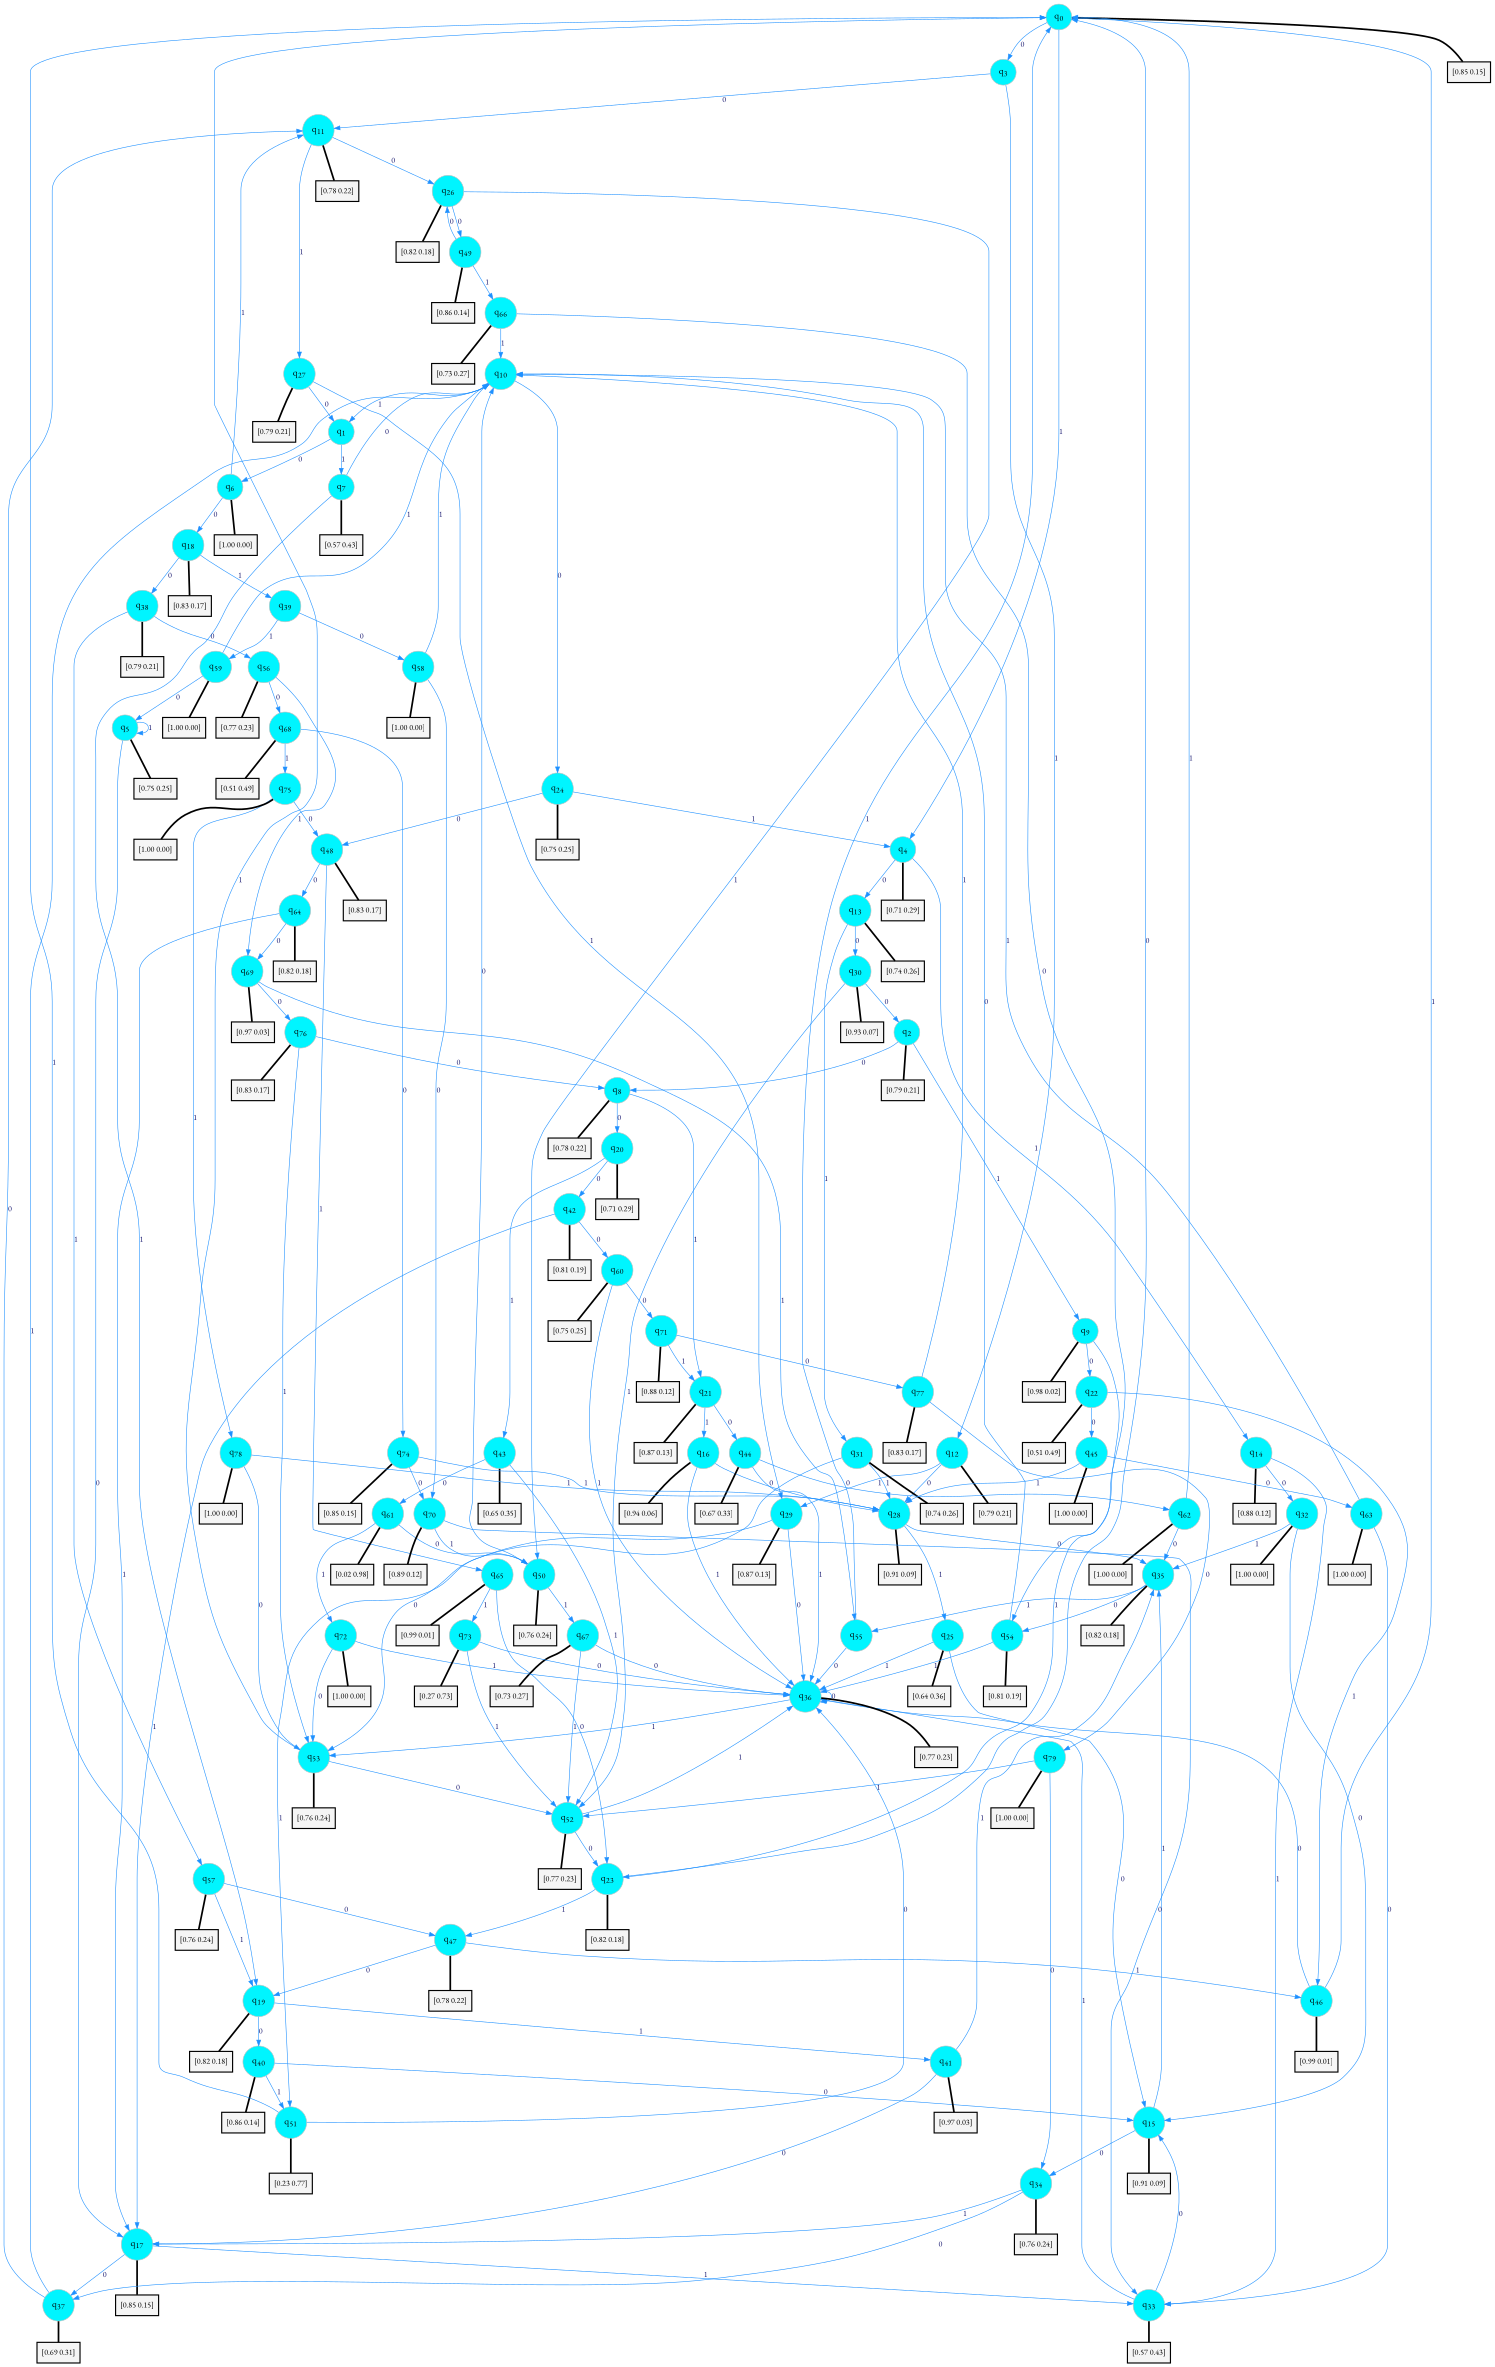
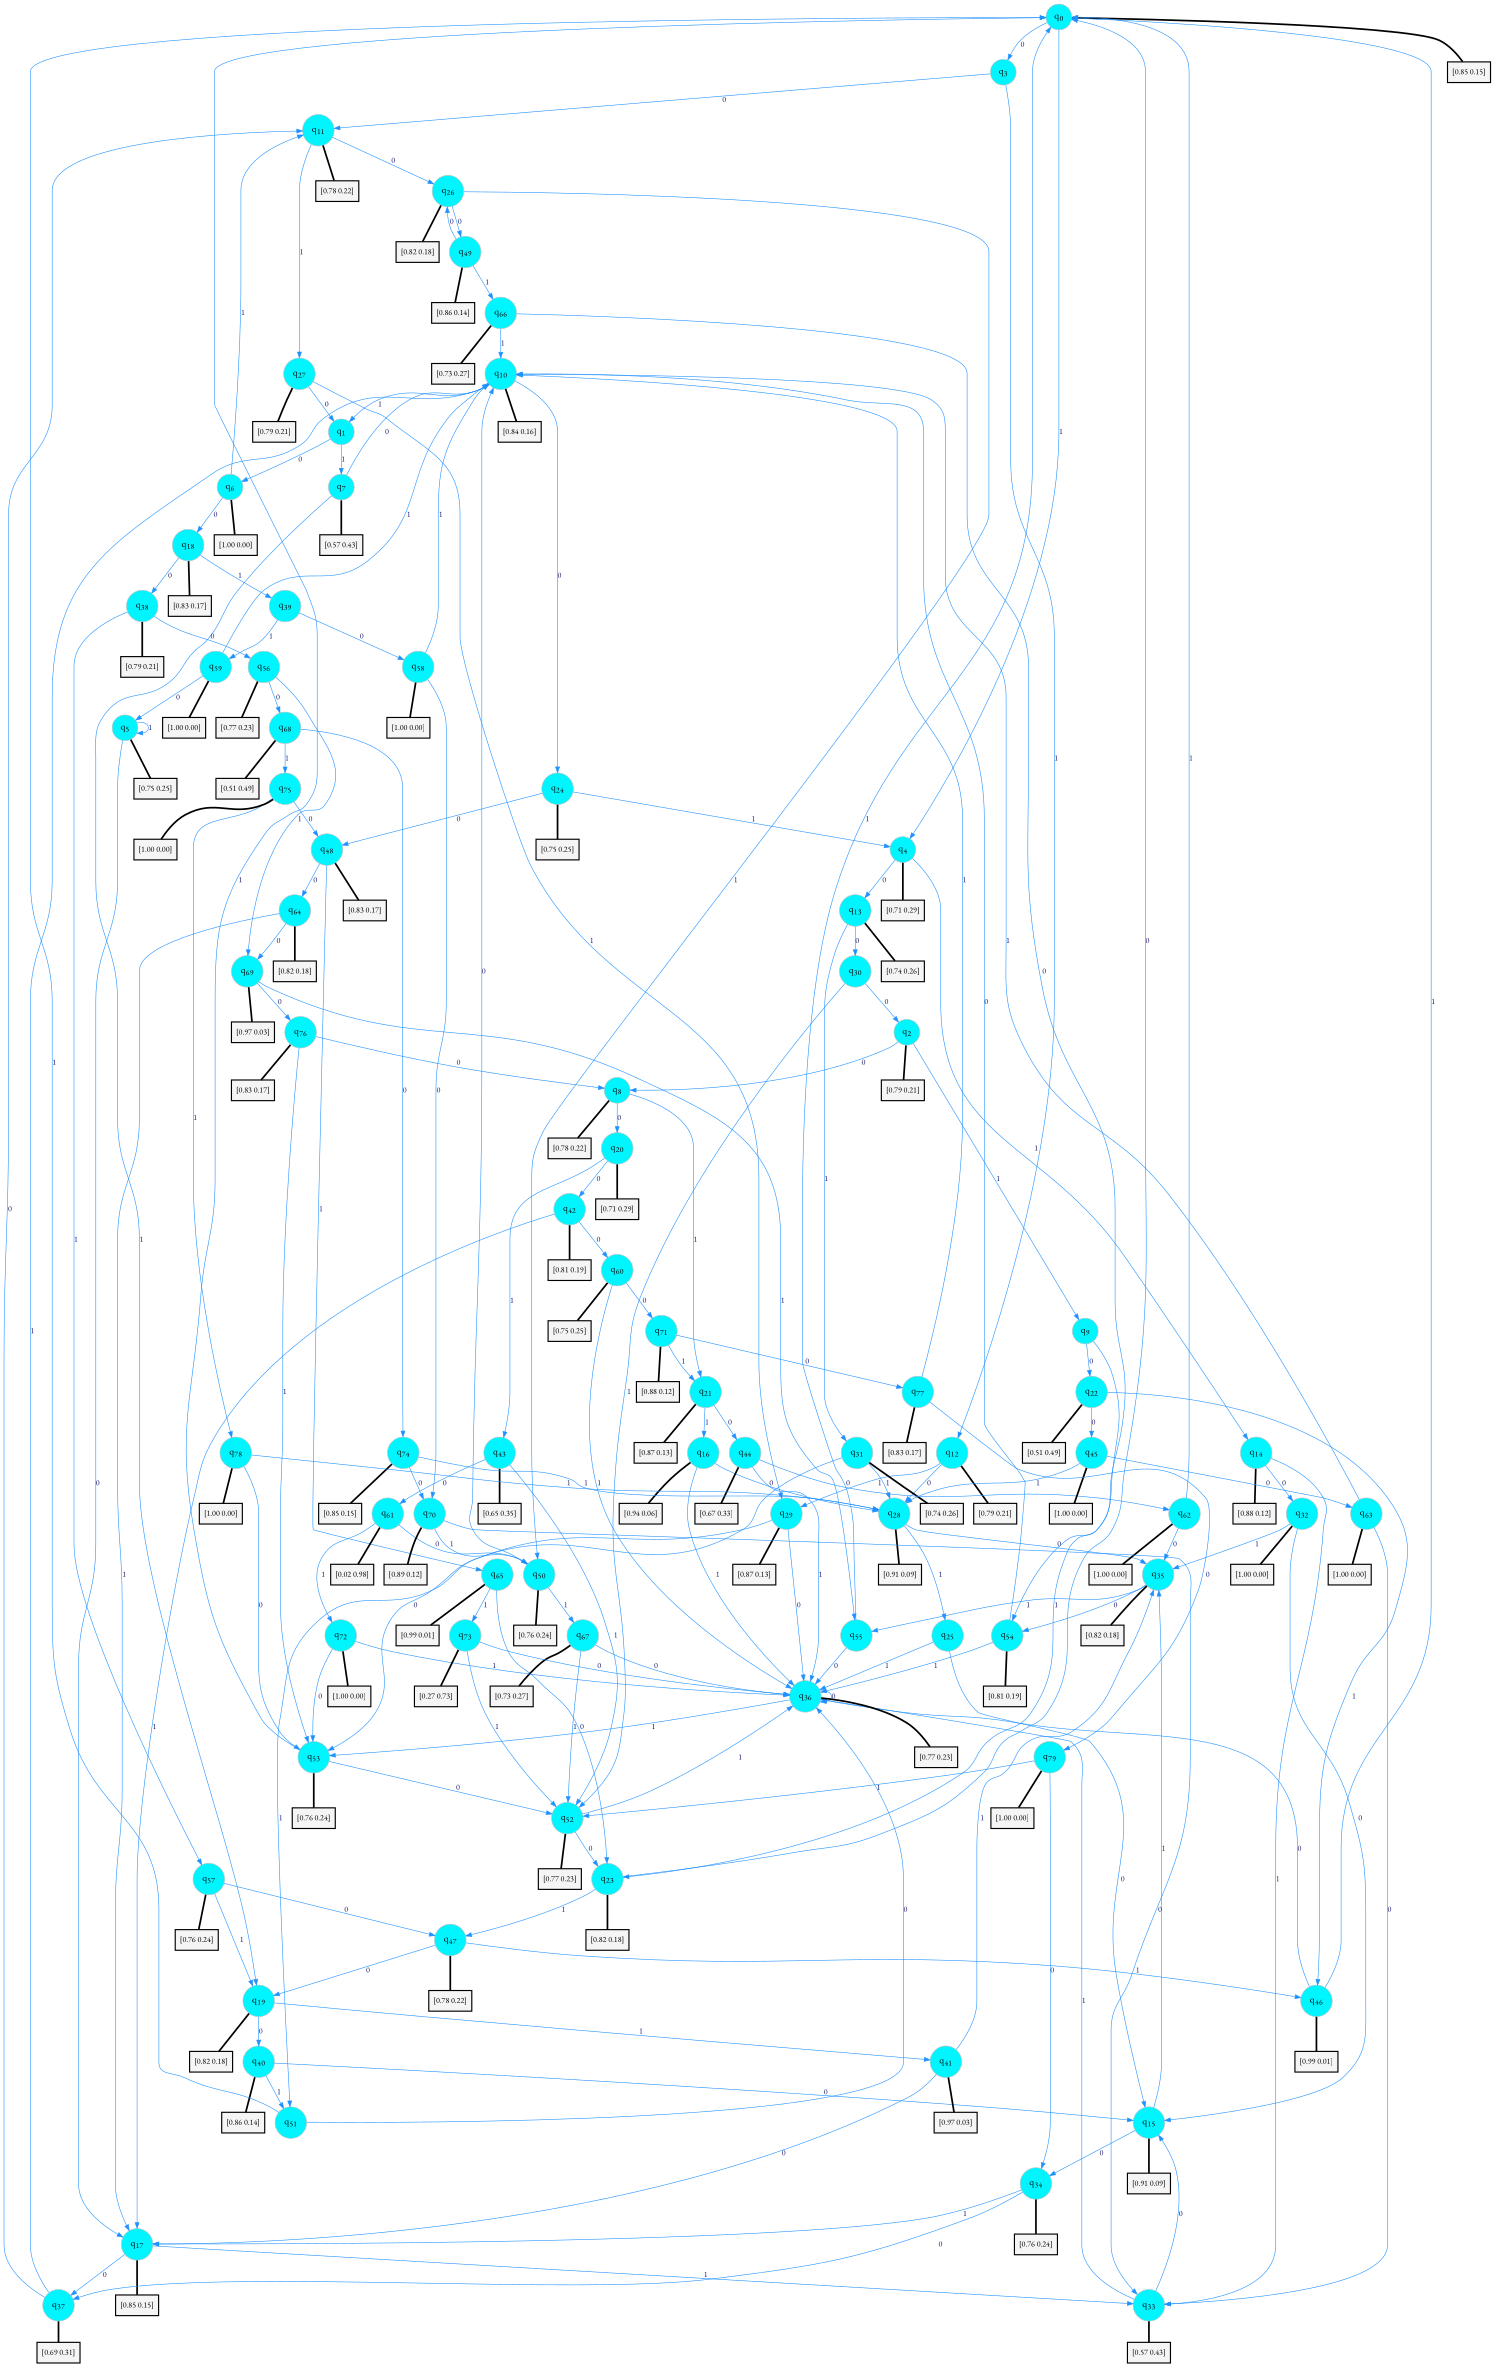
none -> (520, 432)
(862, 1032) -> none
(1044, 1392) -> none
(929, 1696) -> none
(291, 2184) -> none
